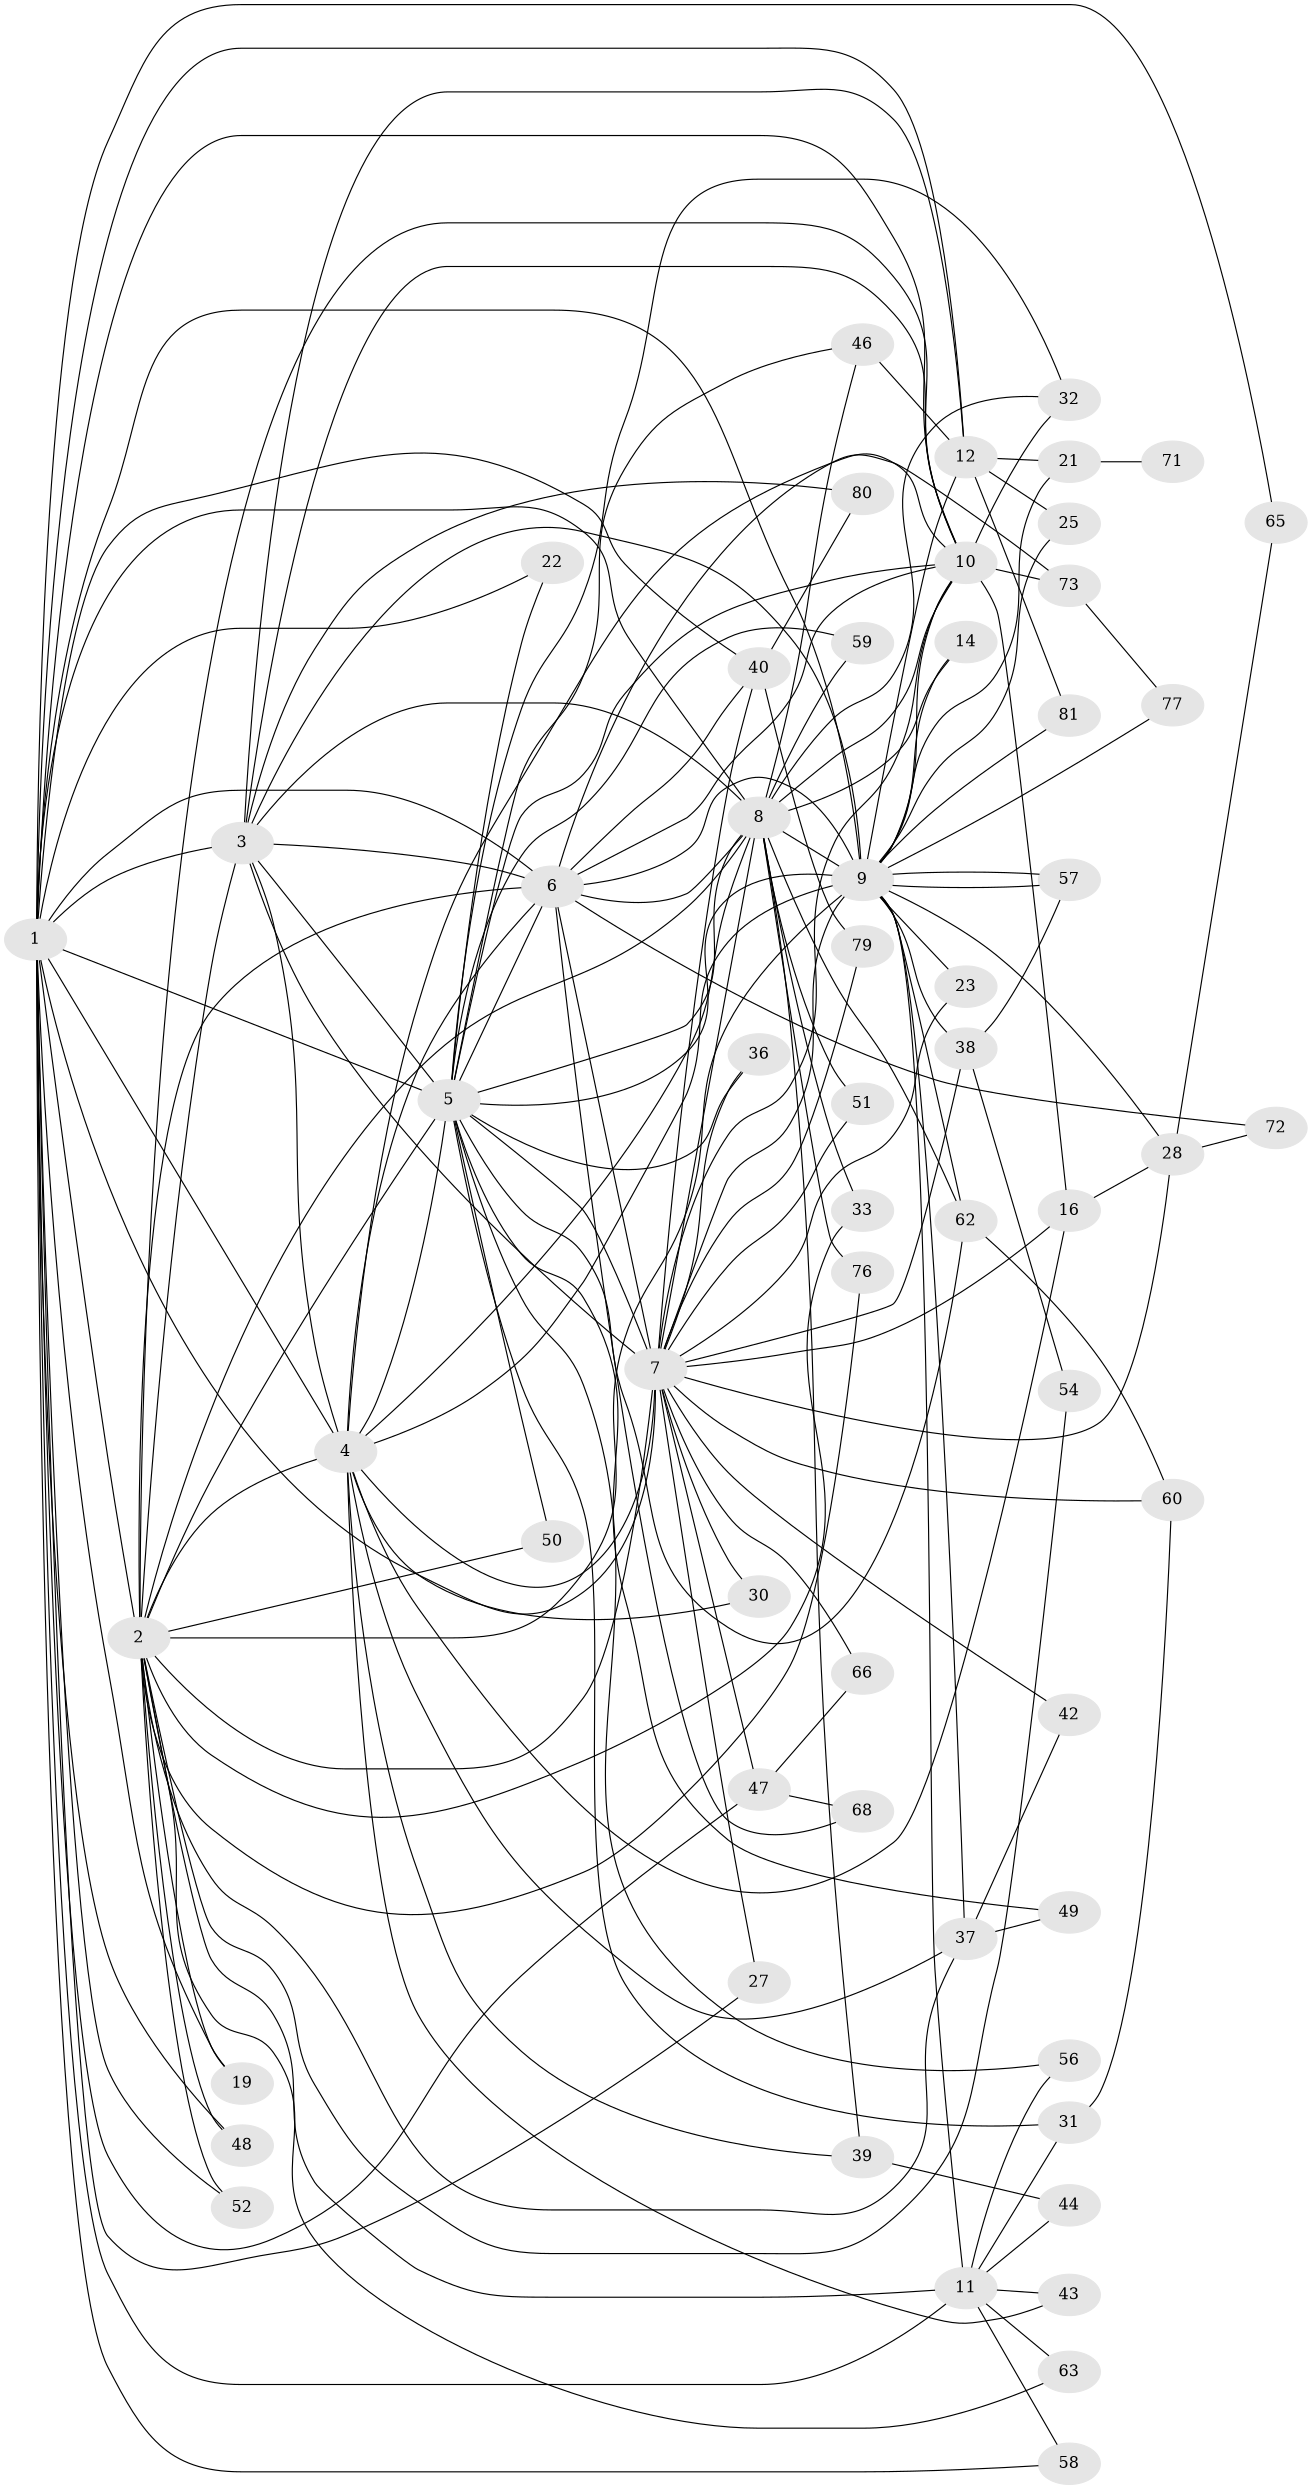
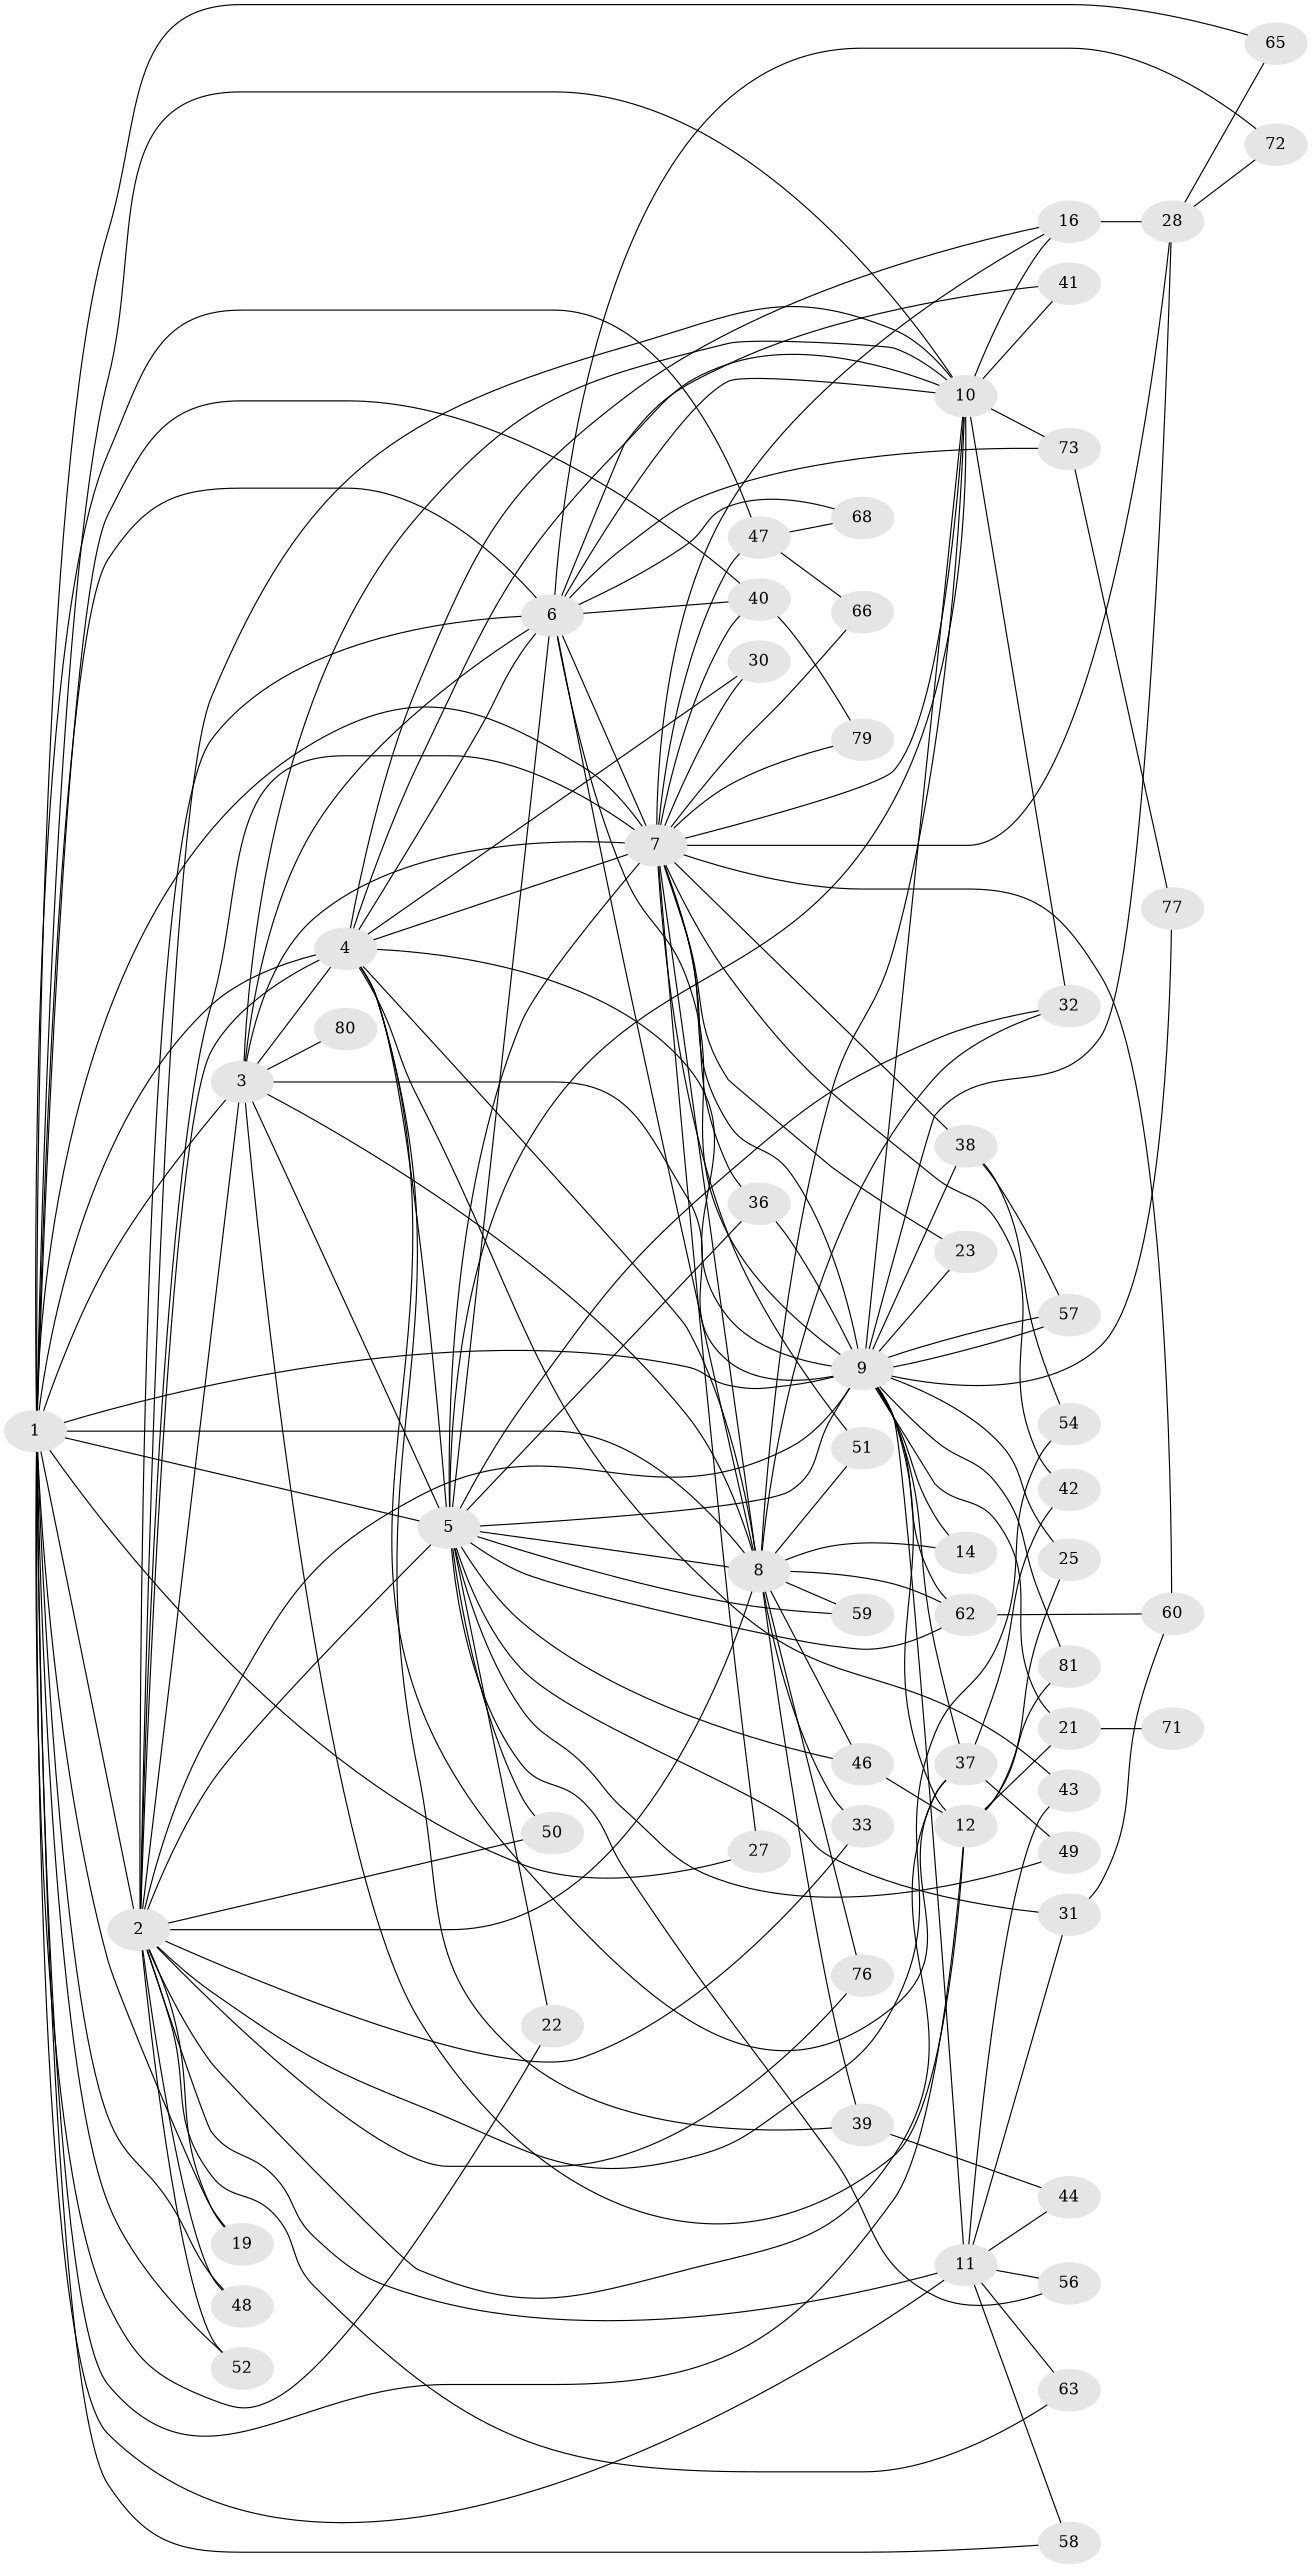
none -> (1069, 284)
(801, 598) -> none
(818, 853) -> (813, 1277)
